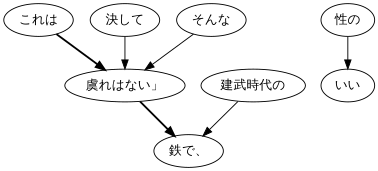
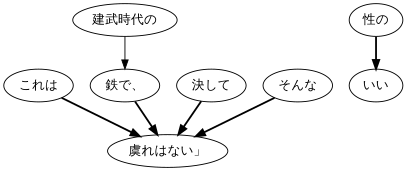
(125, 48) -> (192, 114)
(348, 48) -> (376, 48)
(173, 49) -> (239, 115)
(154, 115) -> (144, 114)
